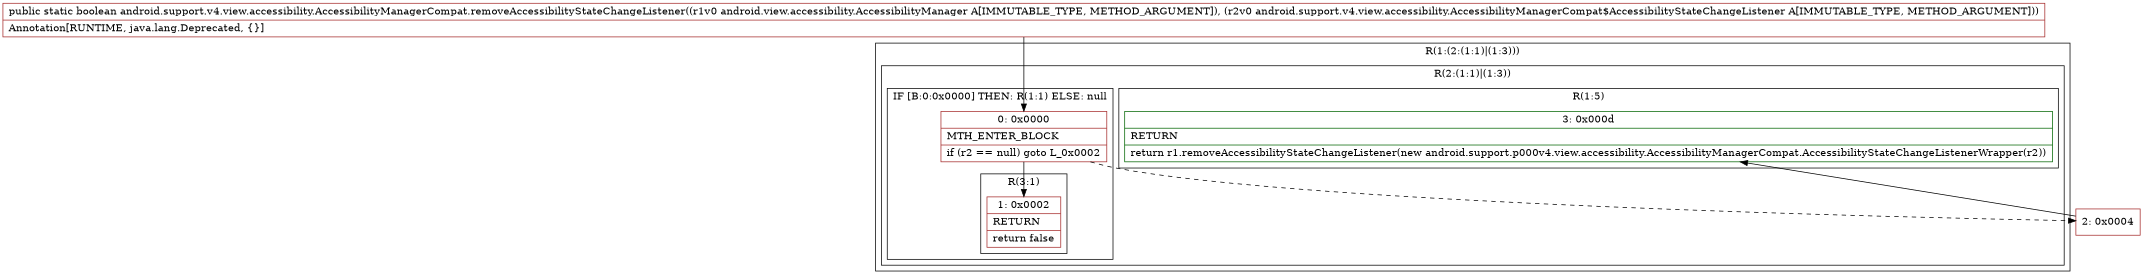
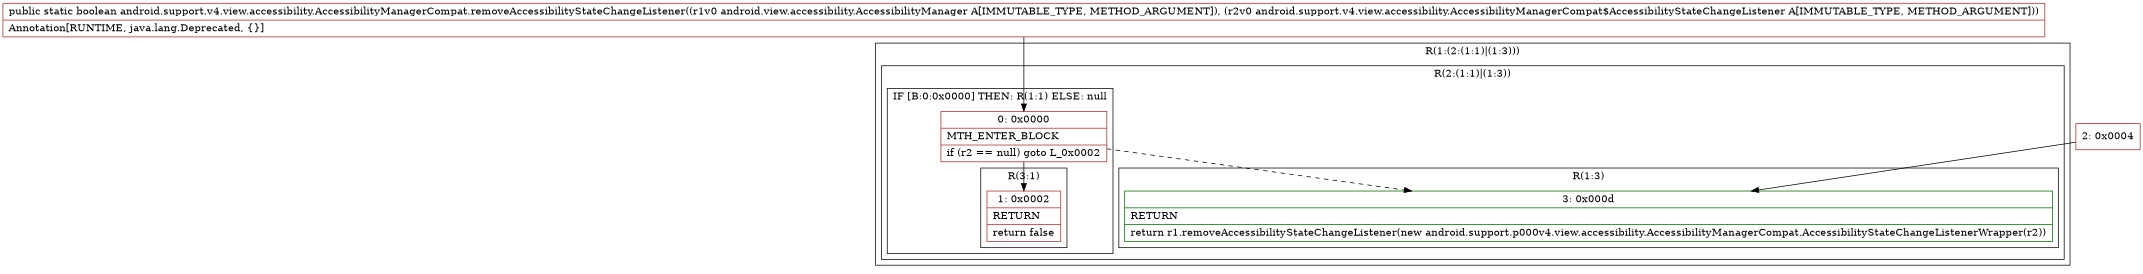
(1589, 97) -> (1589, 176)
(1578, 205) -> (1278, 172)
